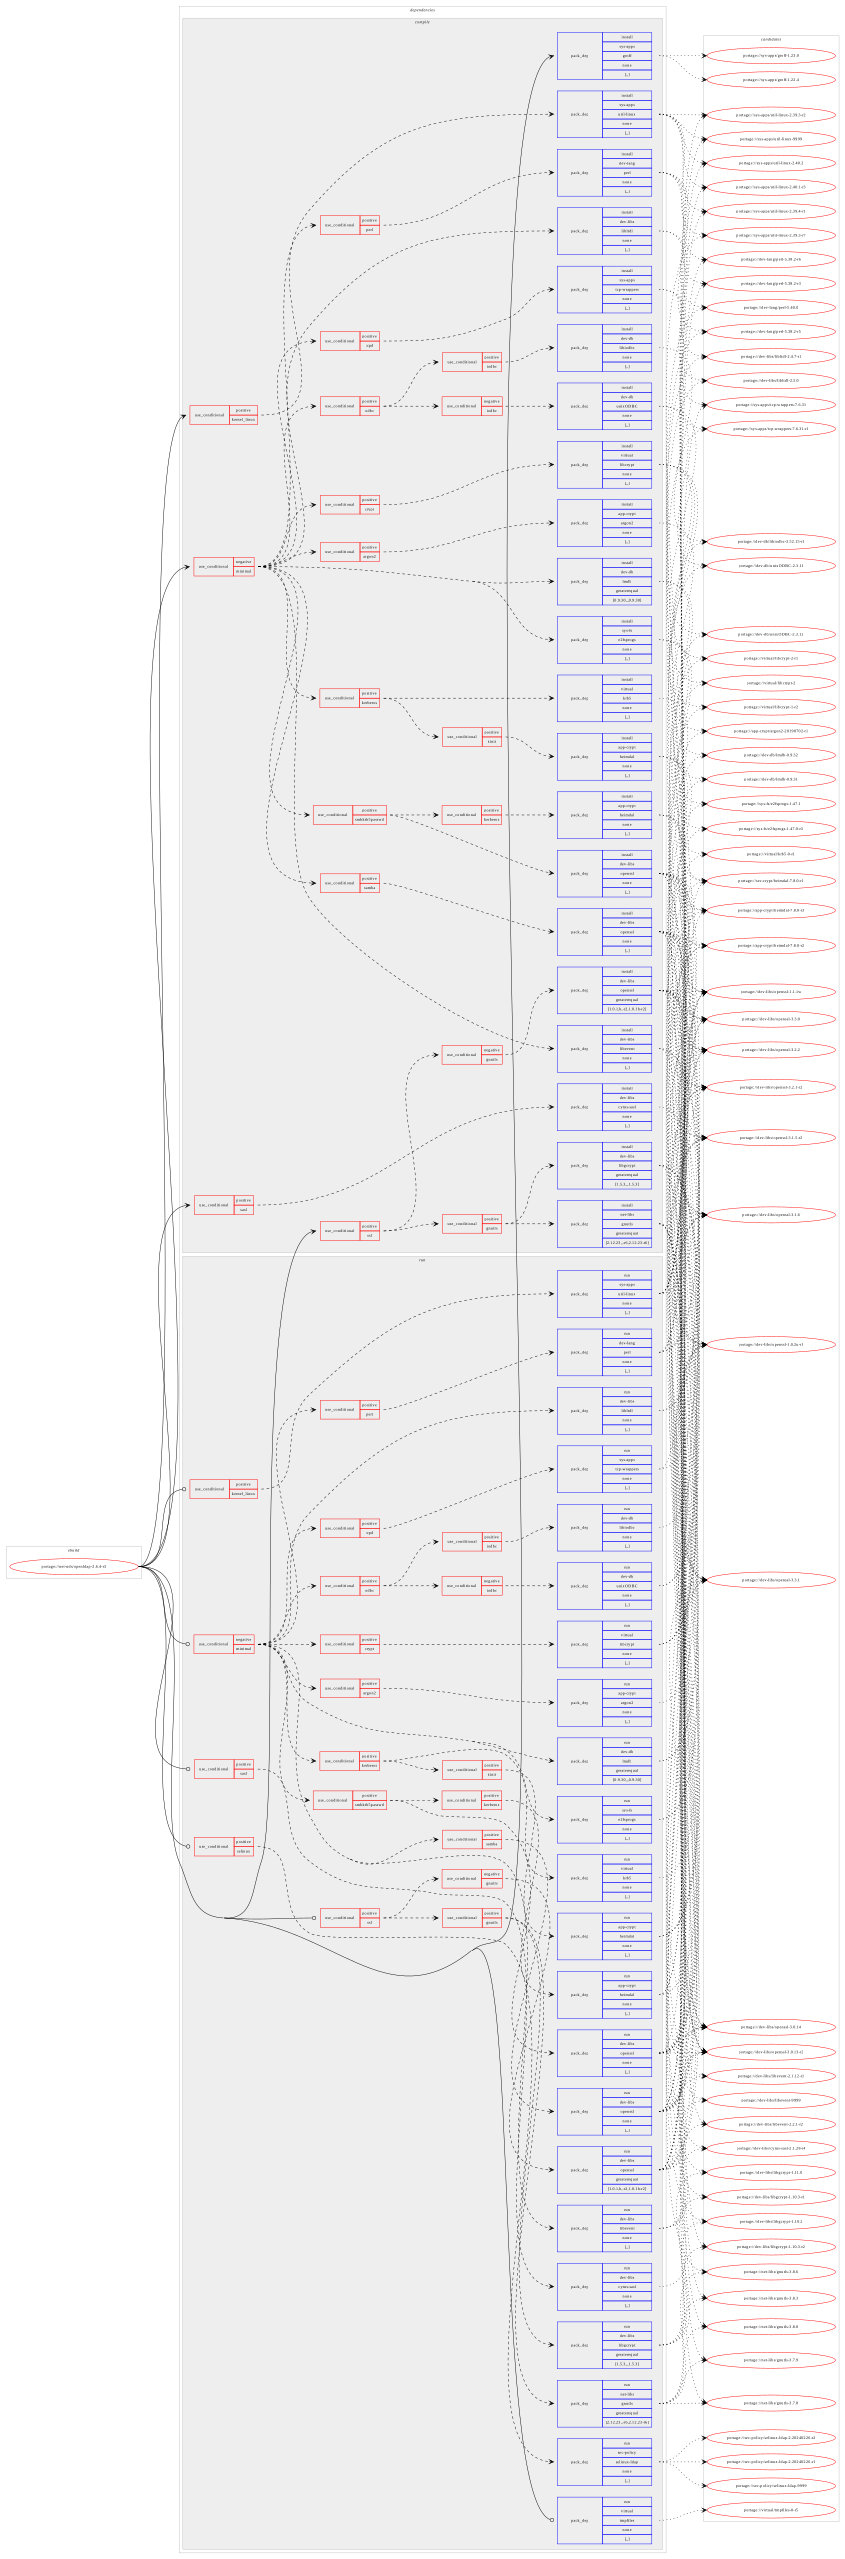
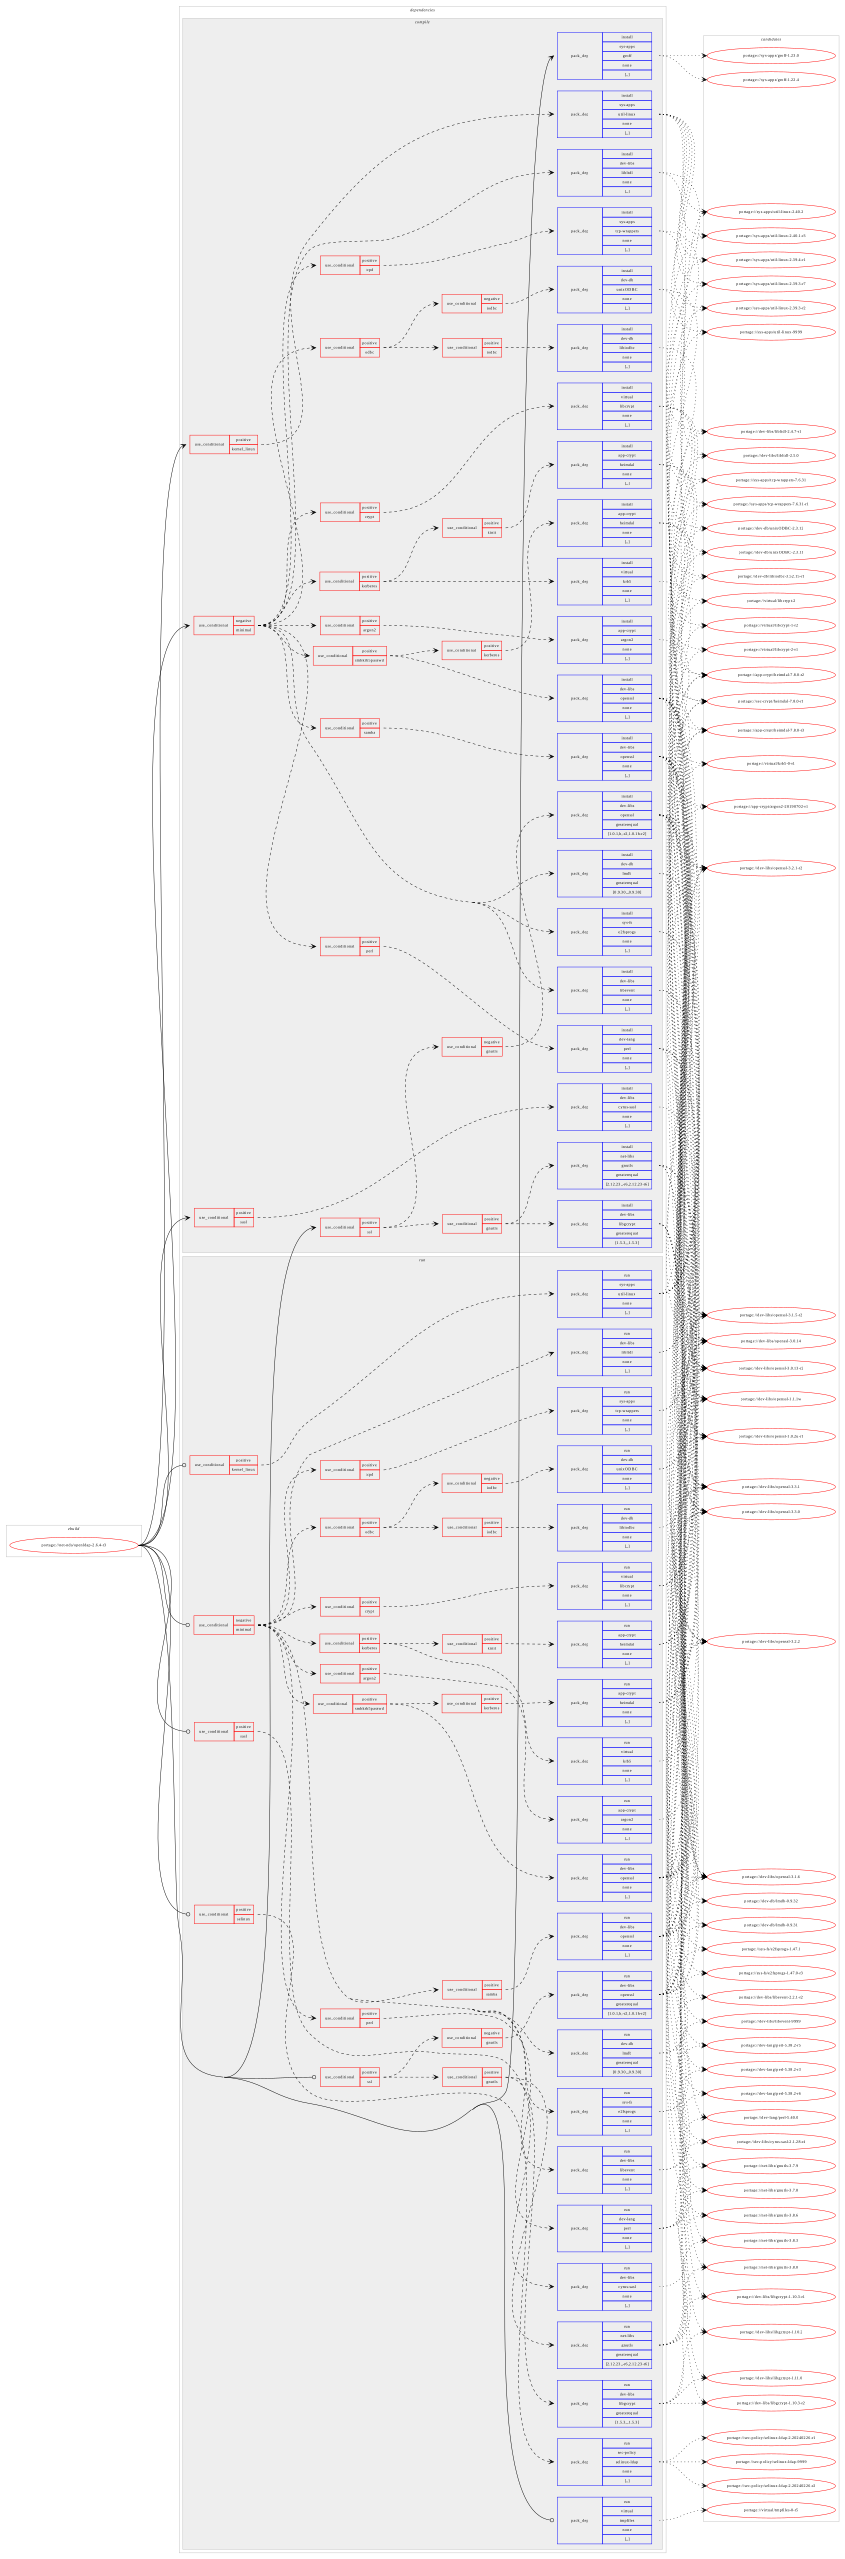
(771, 2076) -> none
